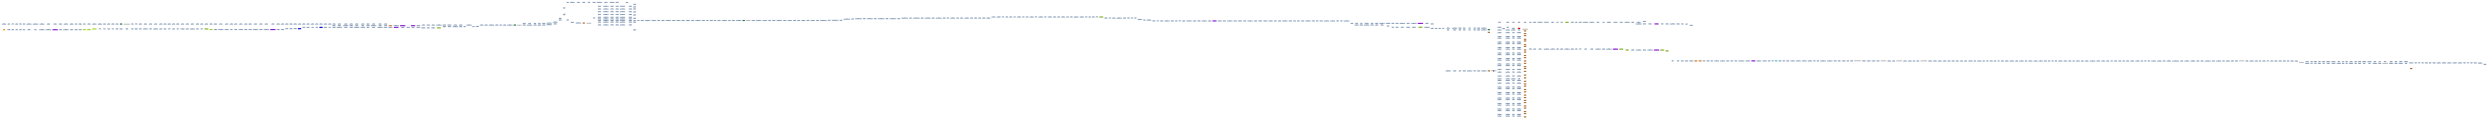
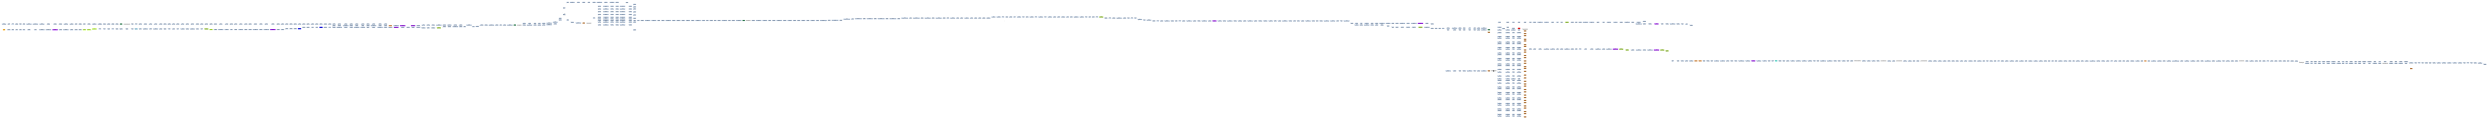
(2145, 61) -> (2145, 61)
